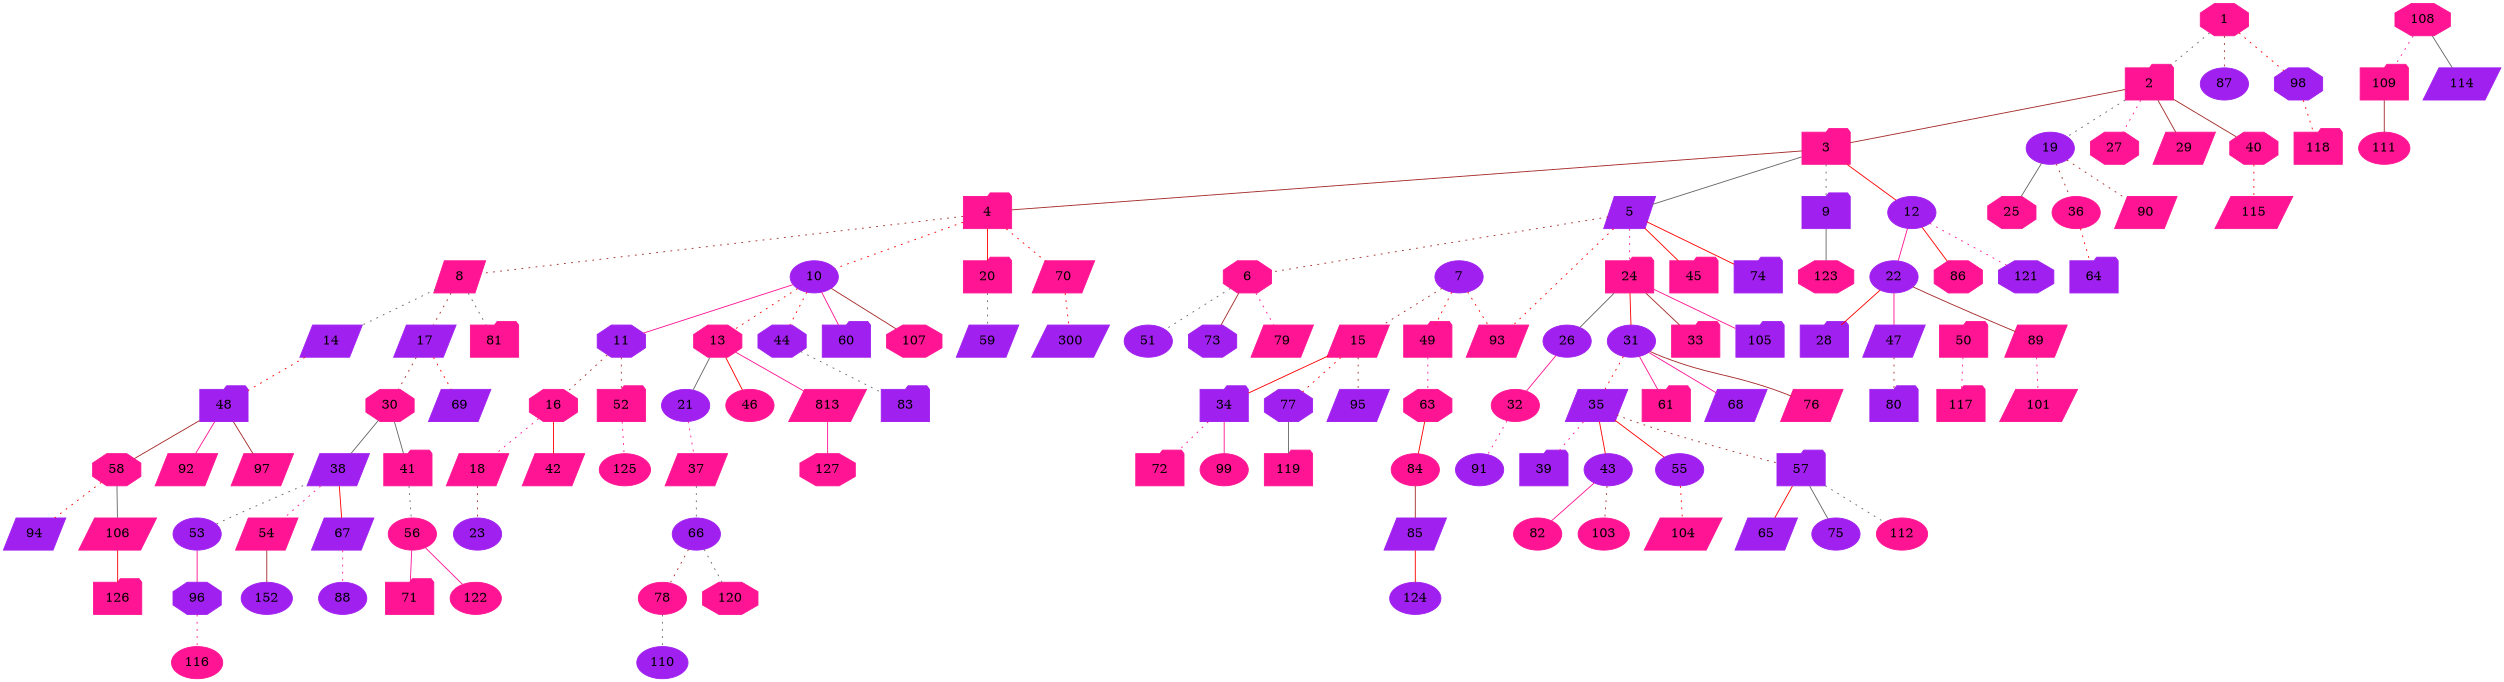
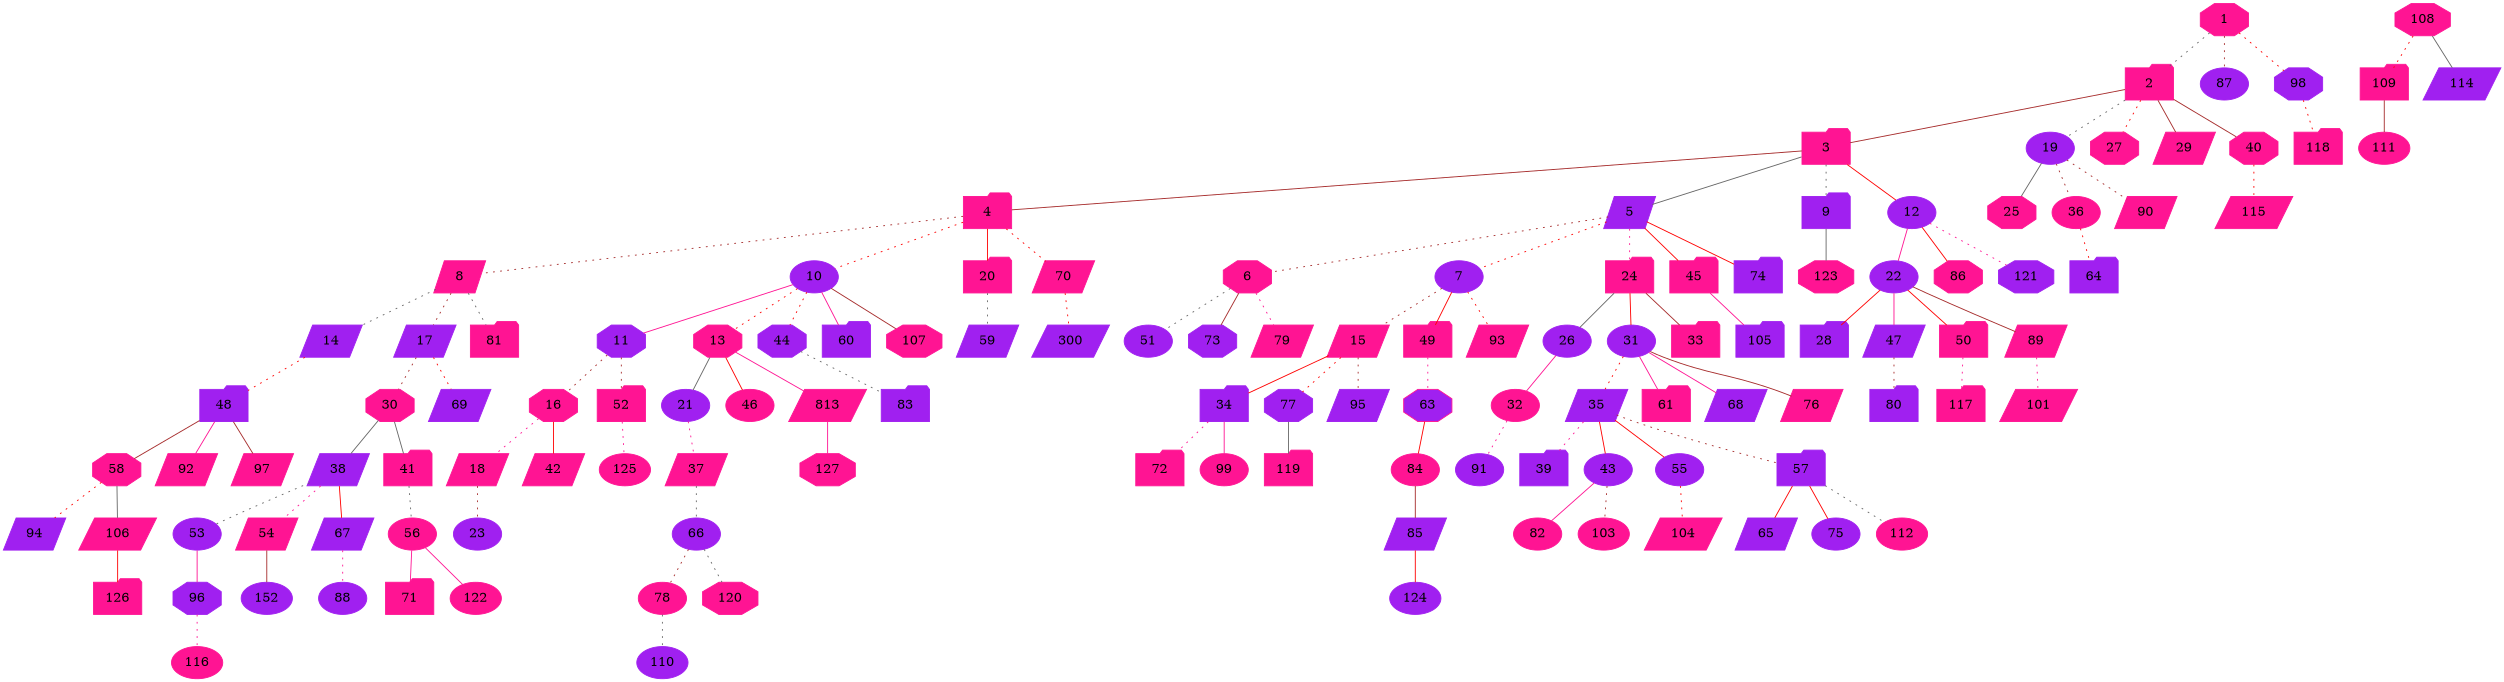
(2403, 52) -> (2403, 52)
(2132, 116) -> (2132, 116)
(1564, 277) -> (1543, 245)
none -> (1927, 308)
(1444, 309) -> (1444, 309)
(1695, 309) -> (1727, 309)
(1428, 405) -> (1428, 405)
(1819, 502) -> (1819, 502)
